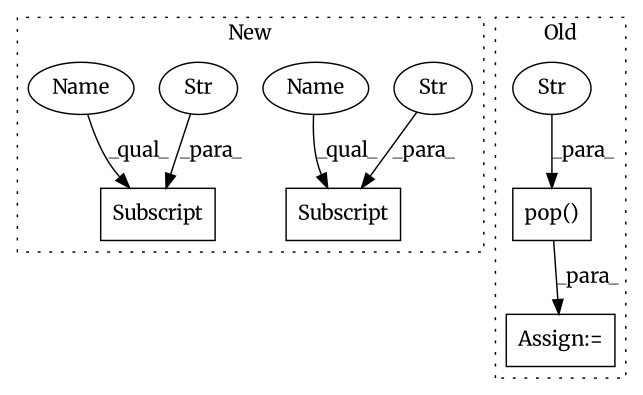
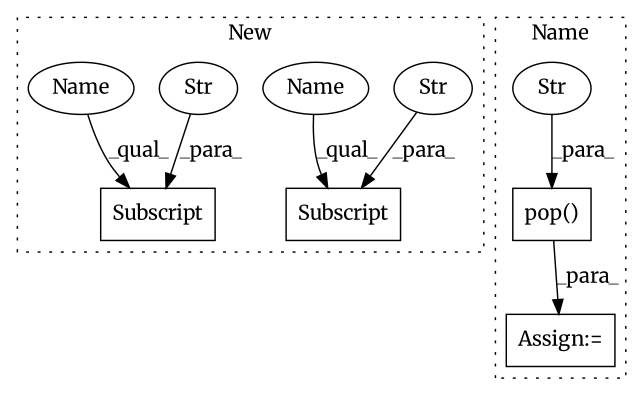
(561, 34) -> (561, 34)
